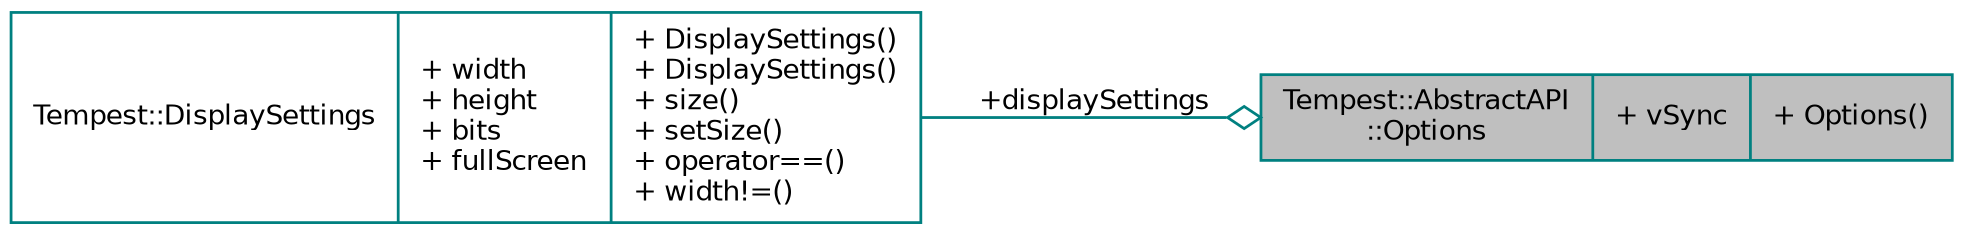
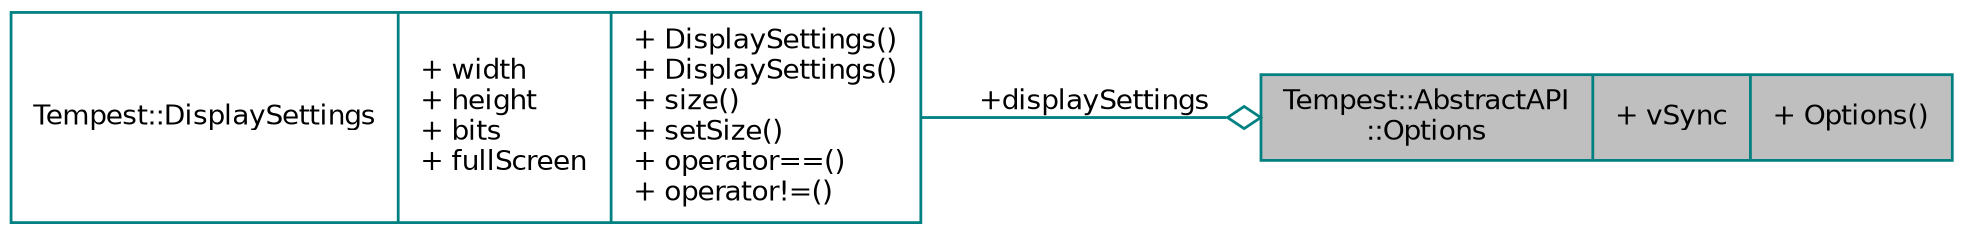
(713, 192) -> (734, 192)
